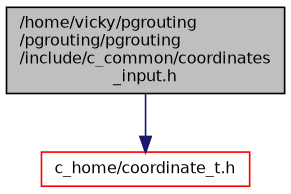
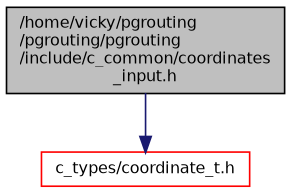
(146, 169) -> (146, 169)
